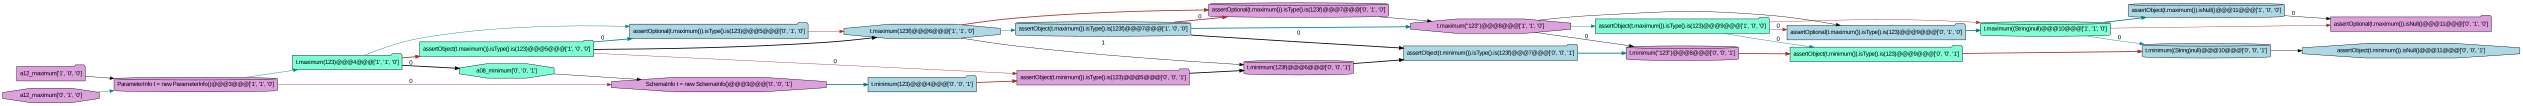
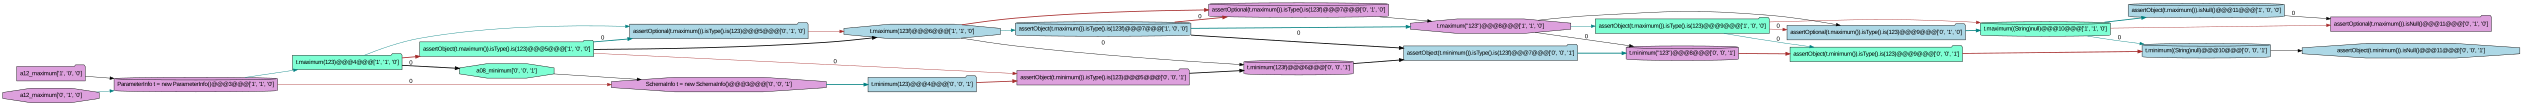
(1103, 43) -> (1103, 43)
